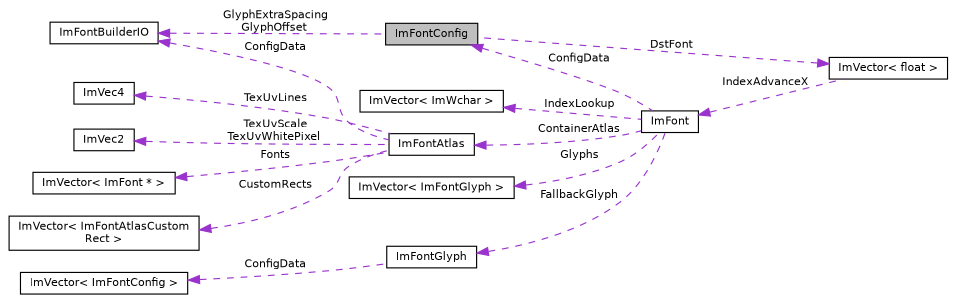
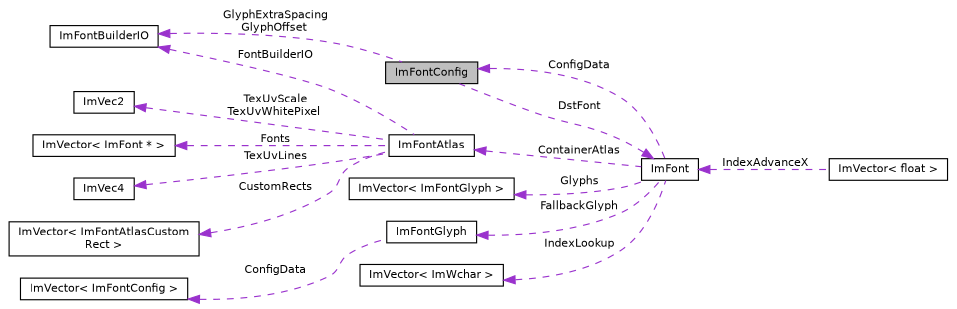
(274, 47) -> (274, 55)
(648, 50) -> (552, 118)
